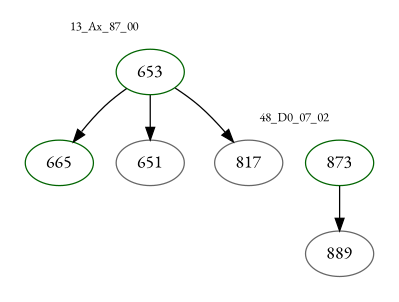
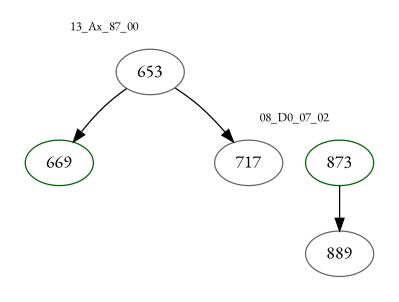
(150, 72) -> (150, 72)
(294, 118) -> (294, 118)
(59, 163) -> (59, 163)
(150, 163) -> none
(249, 163) -> (249, 163)
